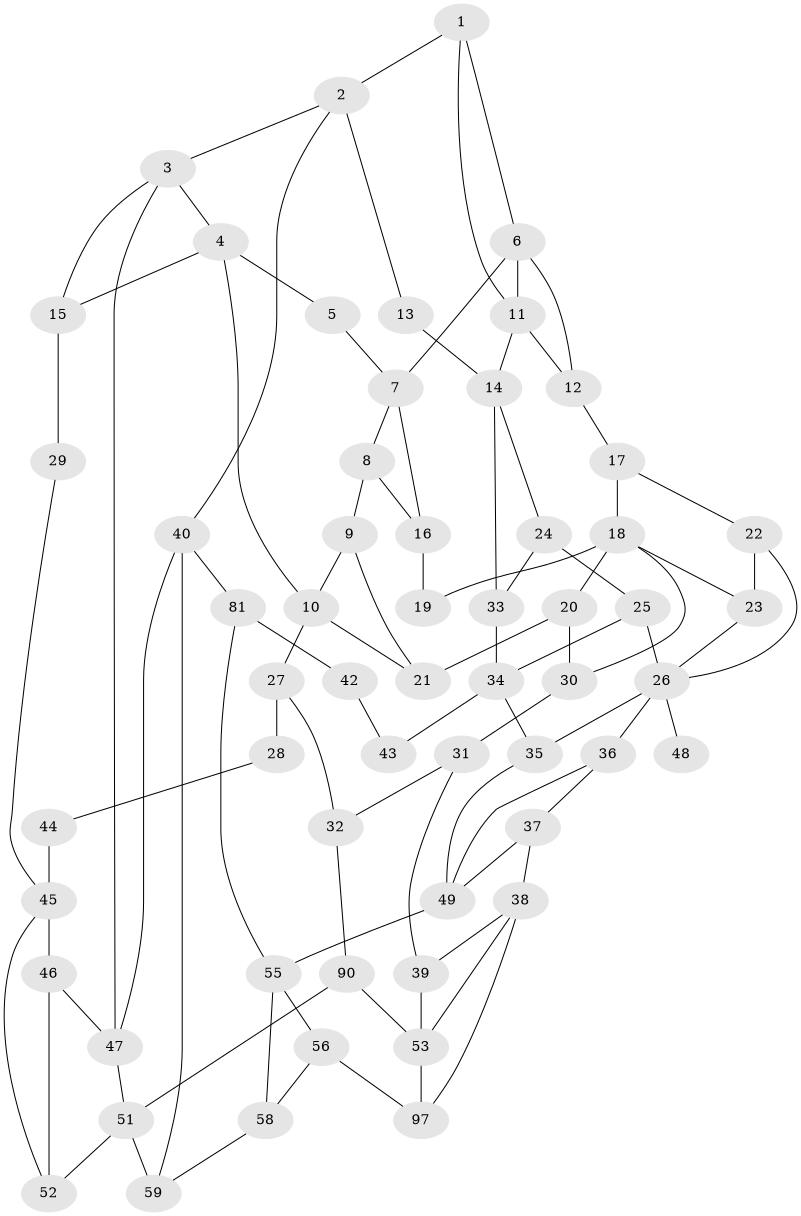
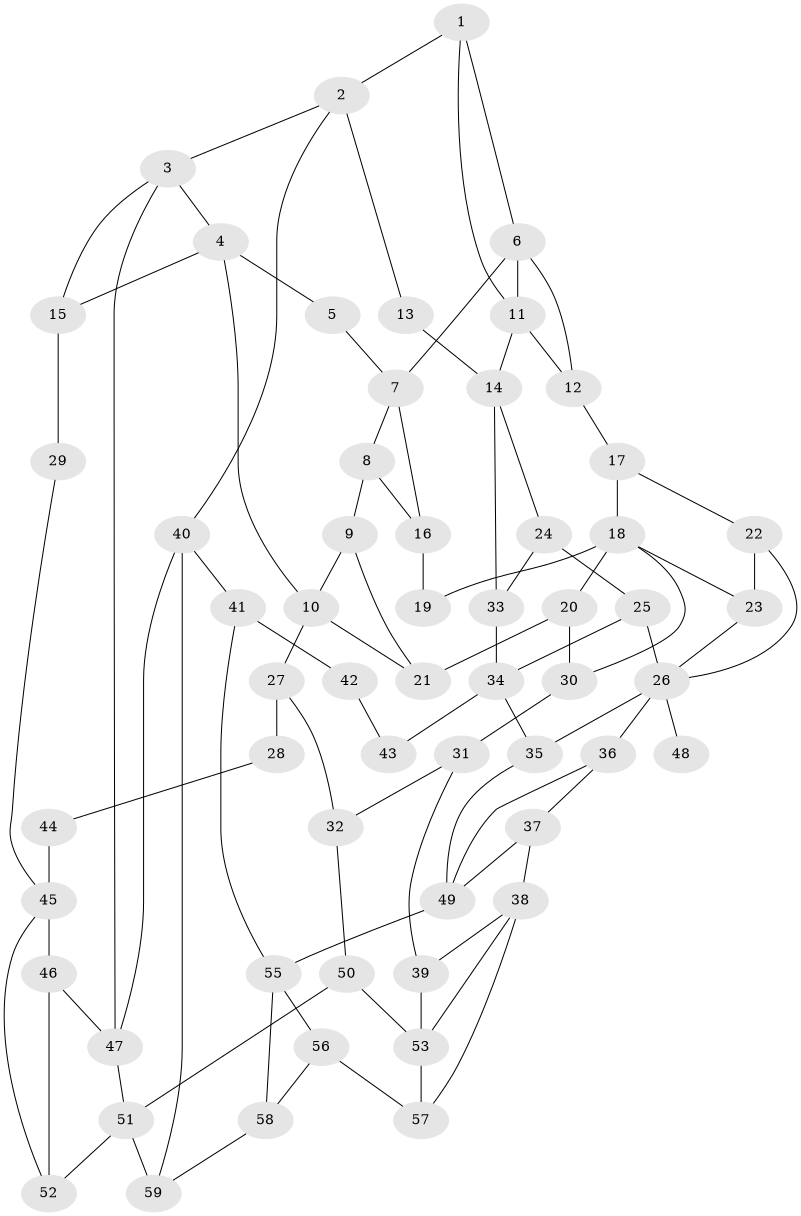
(238, 608) -> (238, 608)
(347, 974) -> (347, 974)
(421, 1120) -> (421, 1120)
